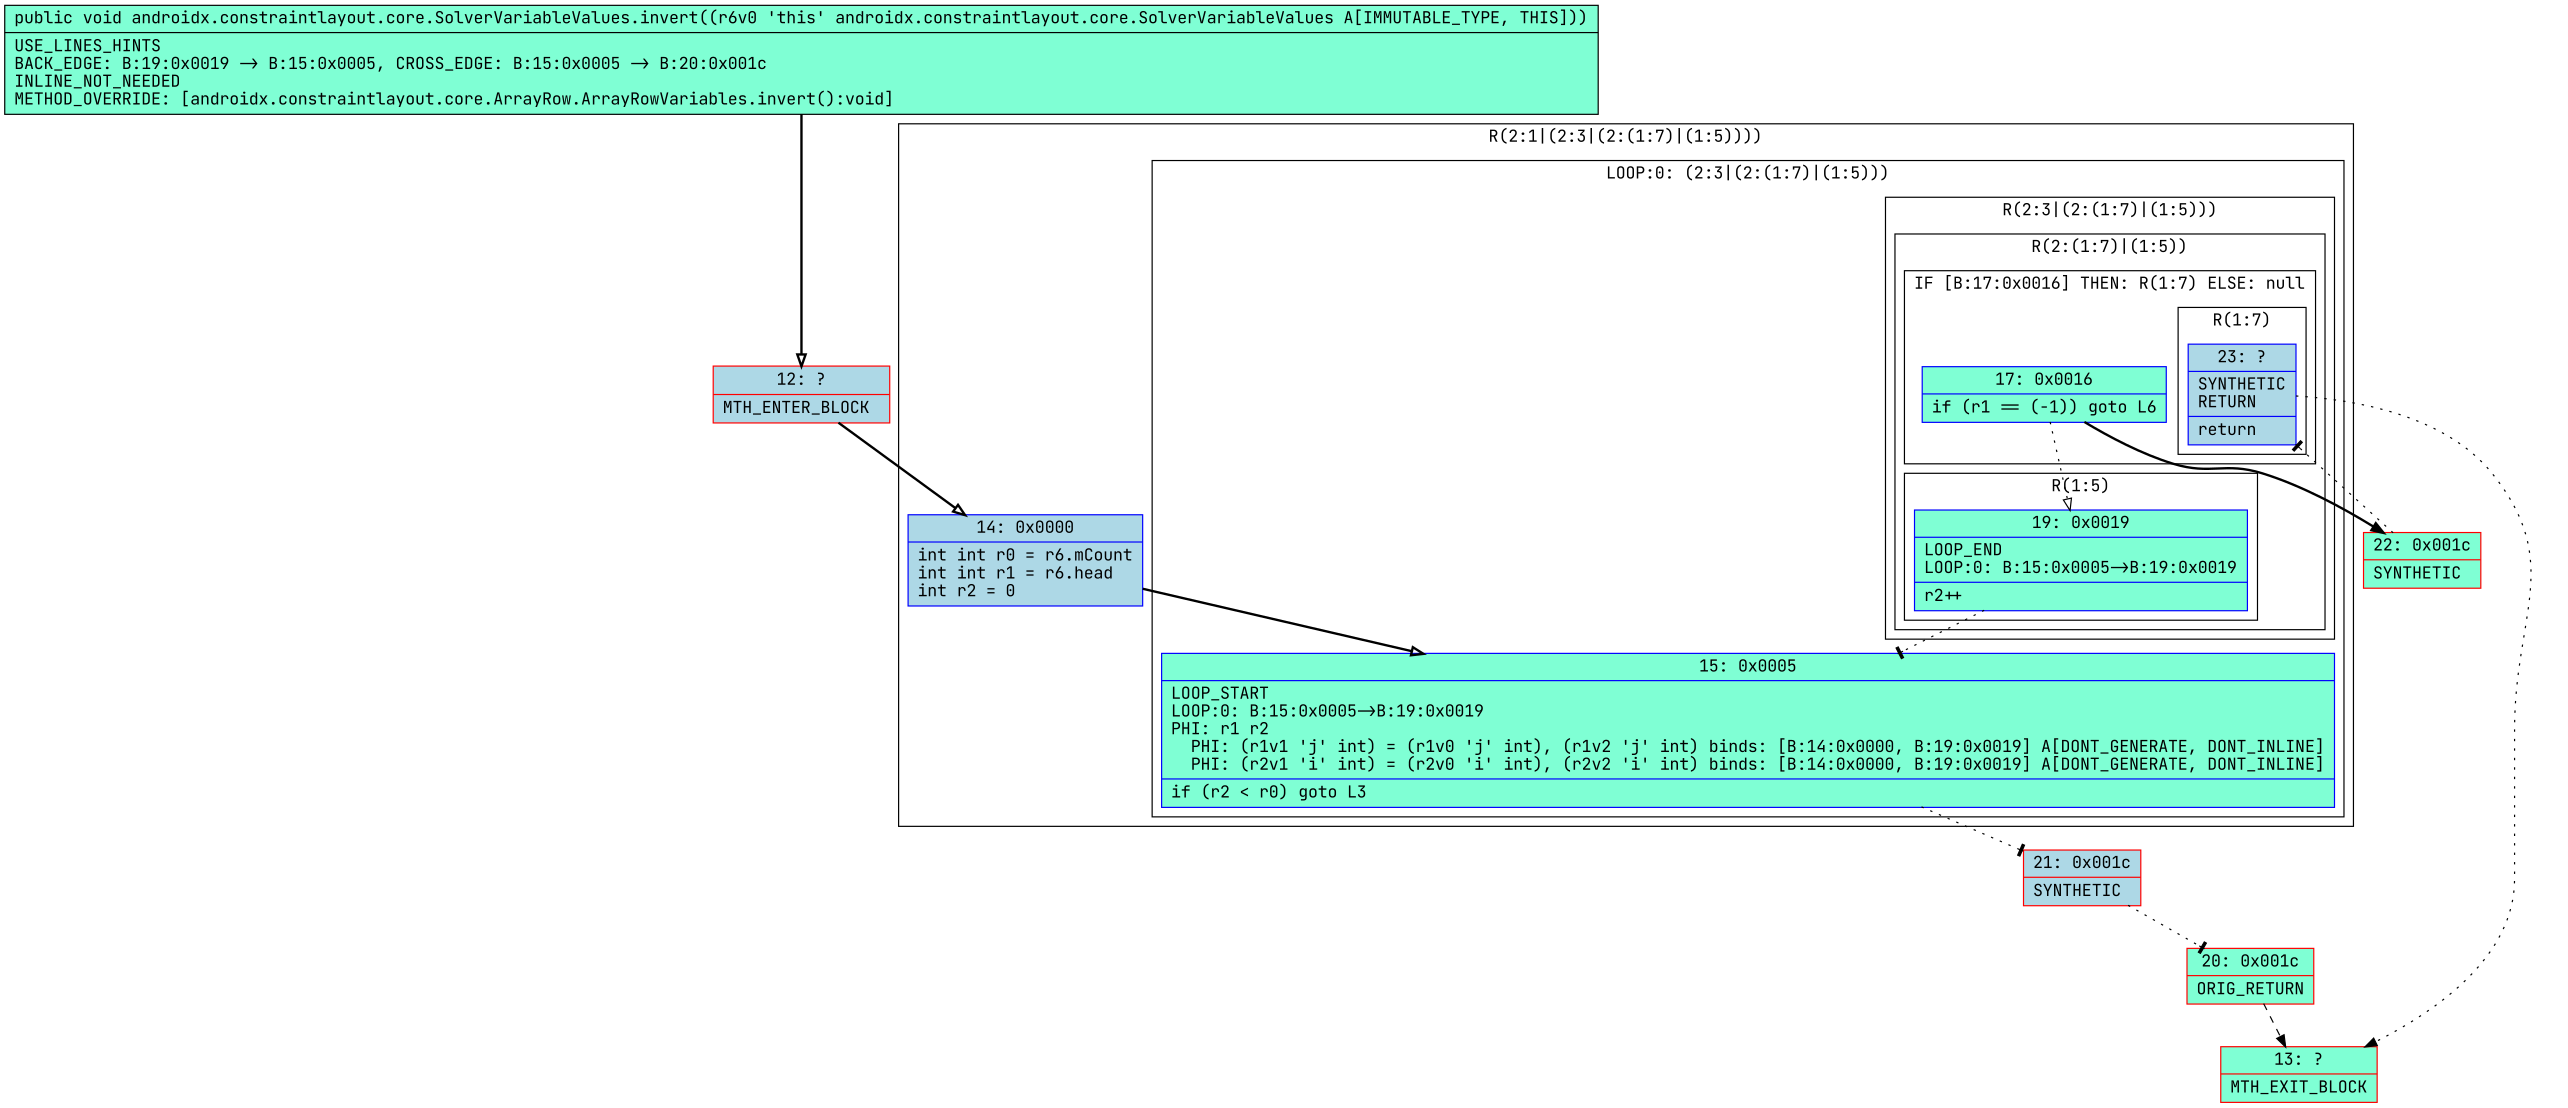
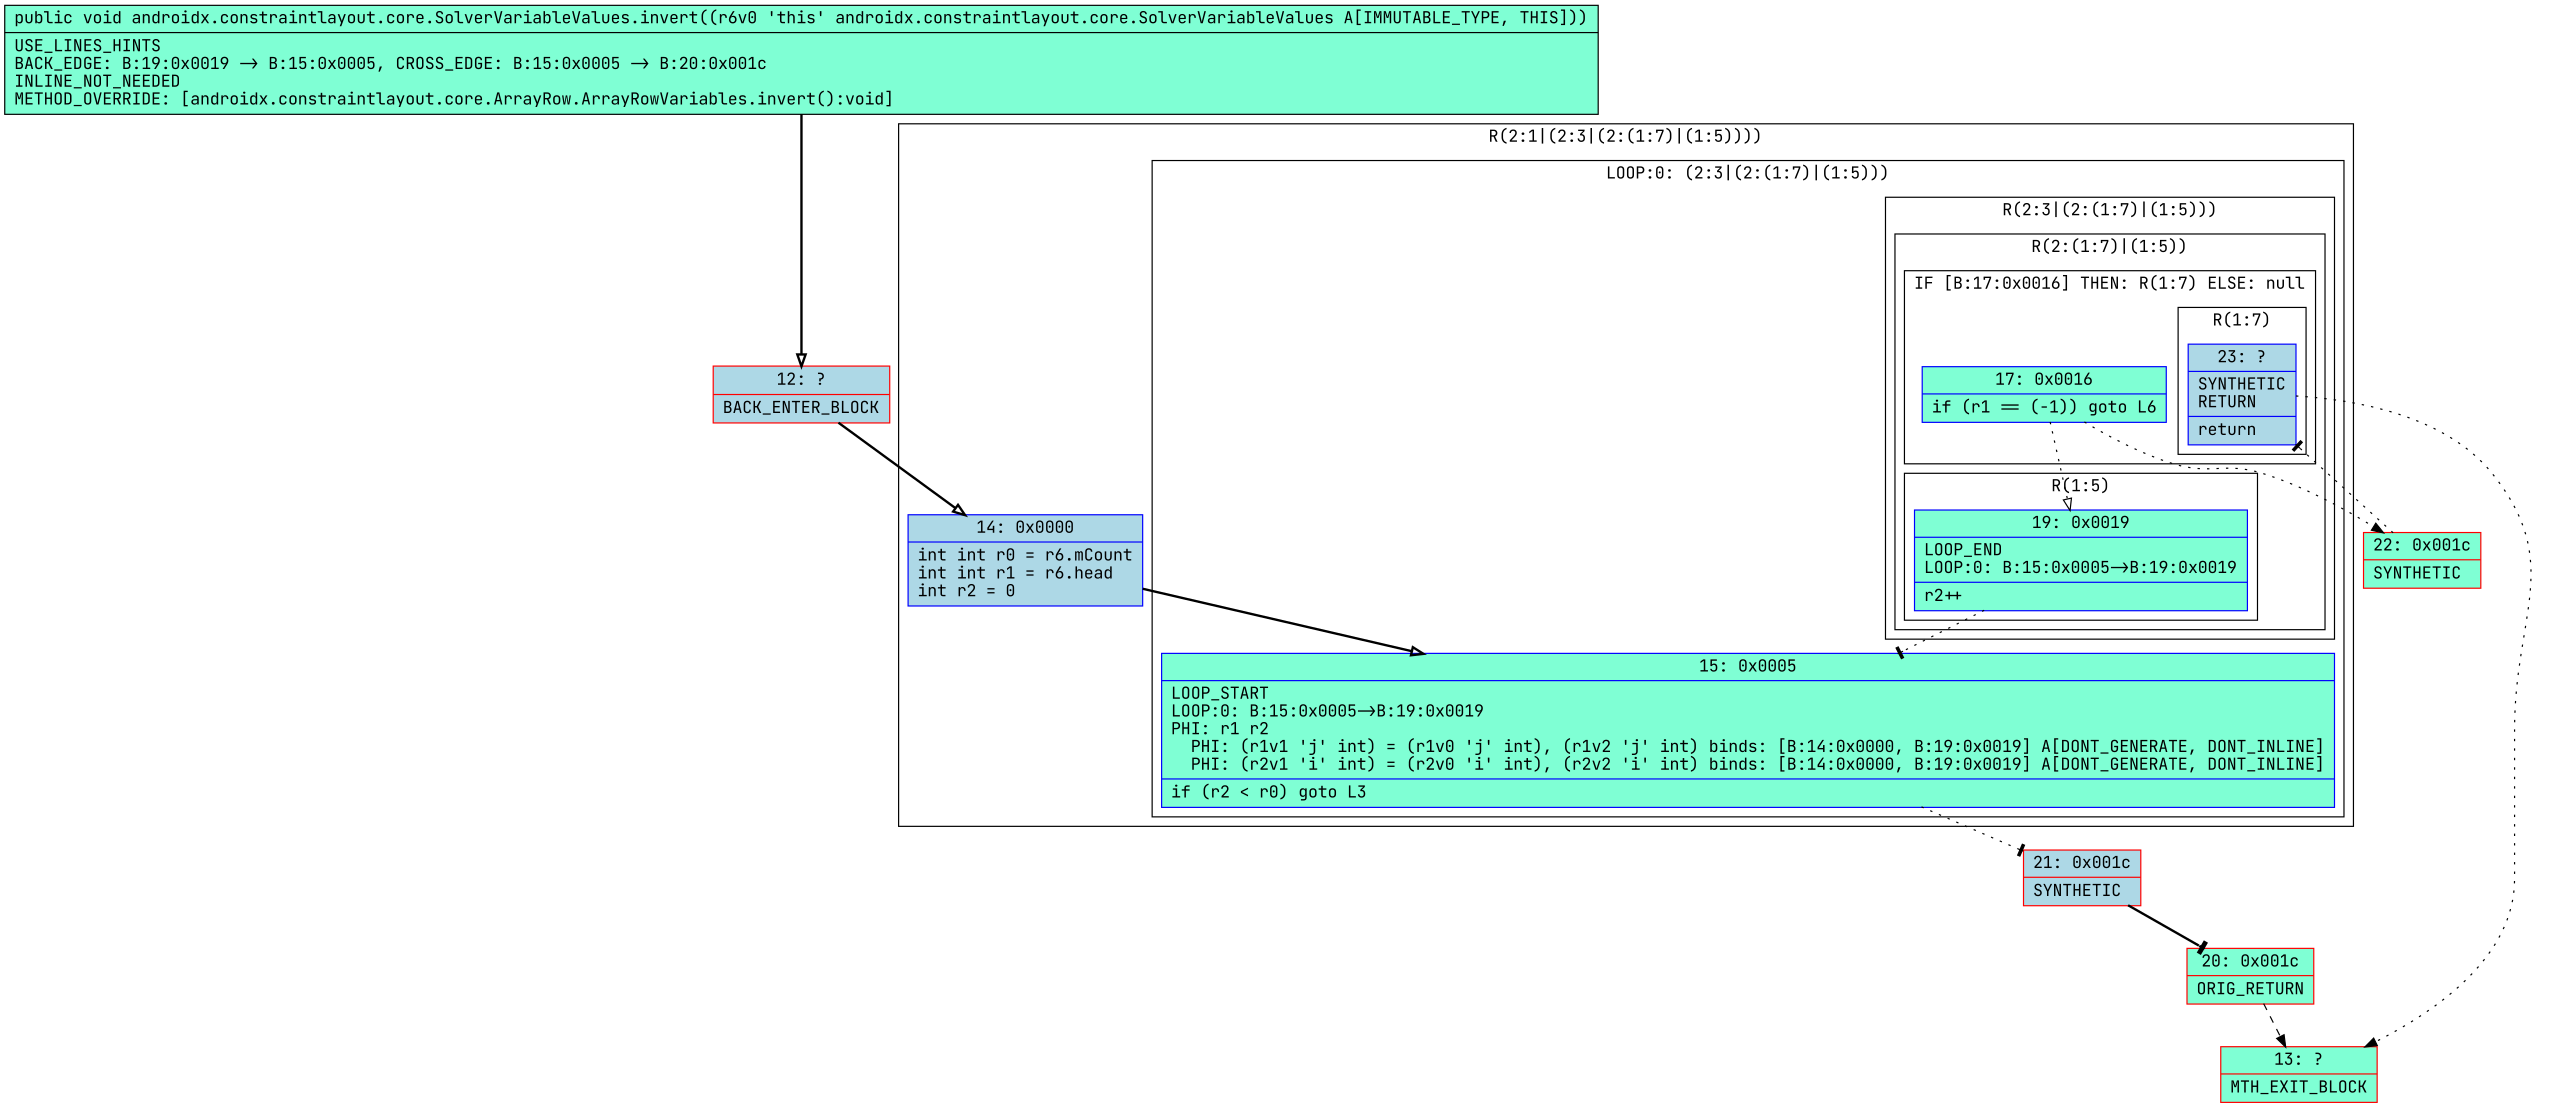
(796, 408) -> (801, 408)
(2268, 475) -> (2268, 475)
(2163, 925) -> (2163, 925)
